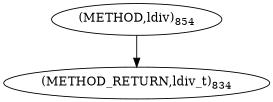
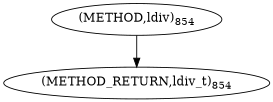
(222, 82) -> (222, 82)
